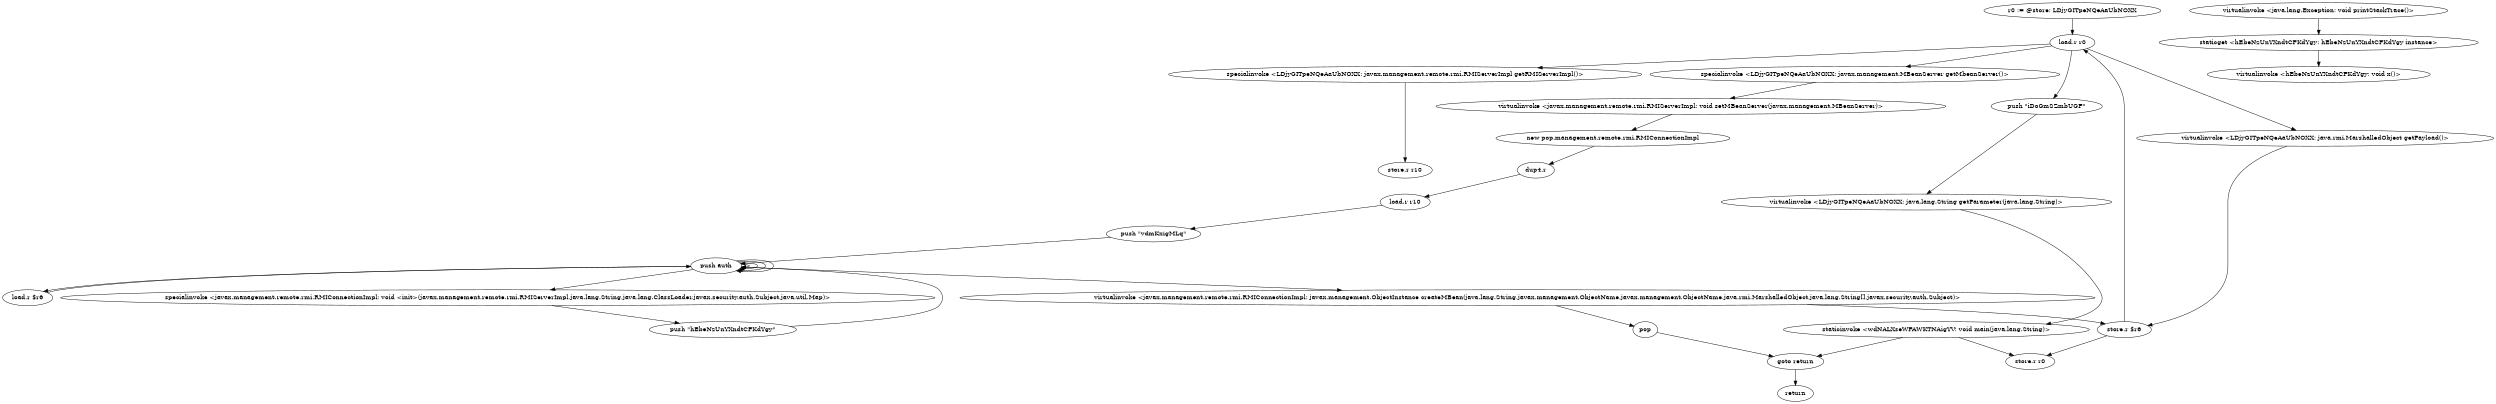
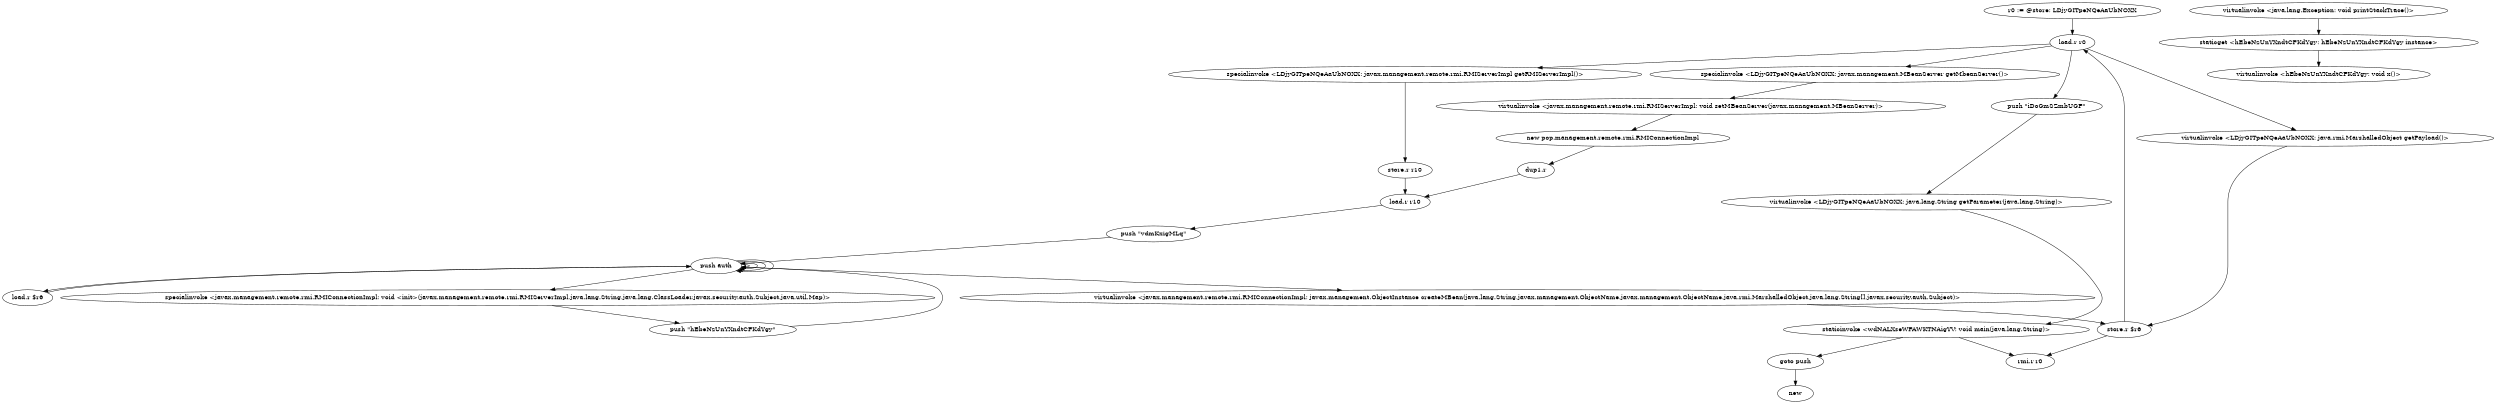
(1536, 170) -> (1536, 170)
none -> (1405, 184)
(1645, 330) -> none
(1795, 362) -> (1795, 362)
(2030, 362) -> (2030, 362)
(1795, 393) -> (1795, 393)
